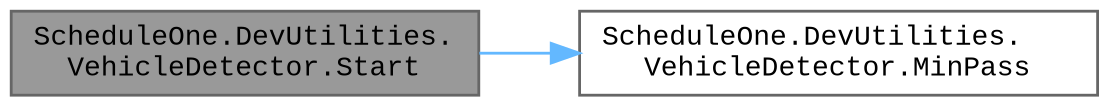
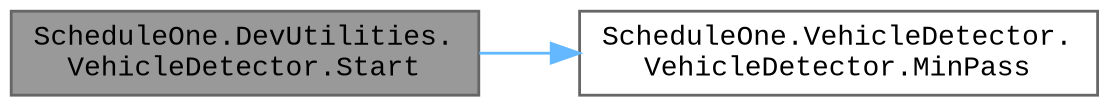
(839, 53) -> (839, 53)
